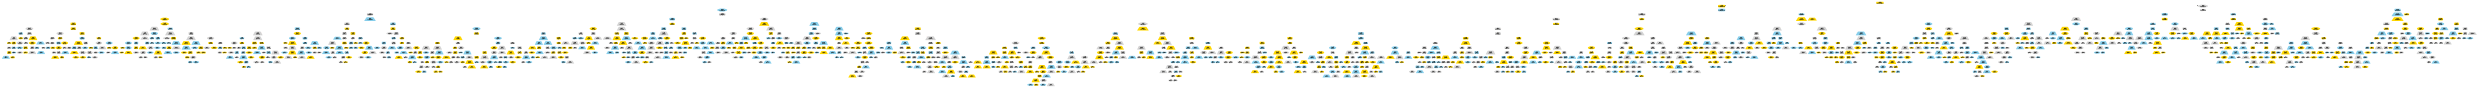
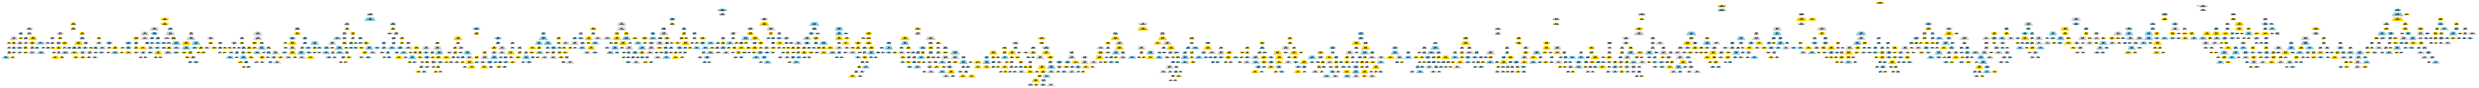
(2185, 33) -> (2185, 33)
none -> (2281, 62)
